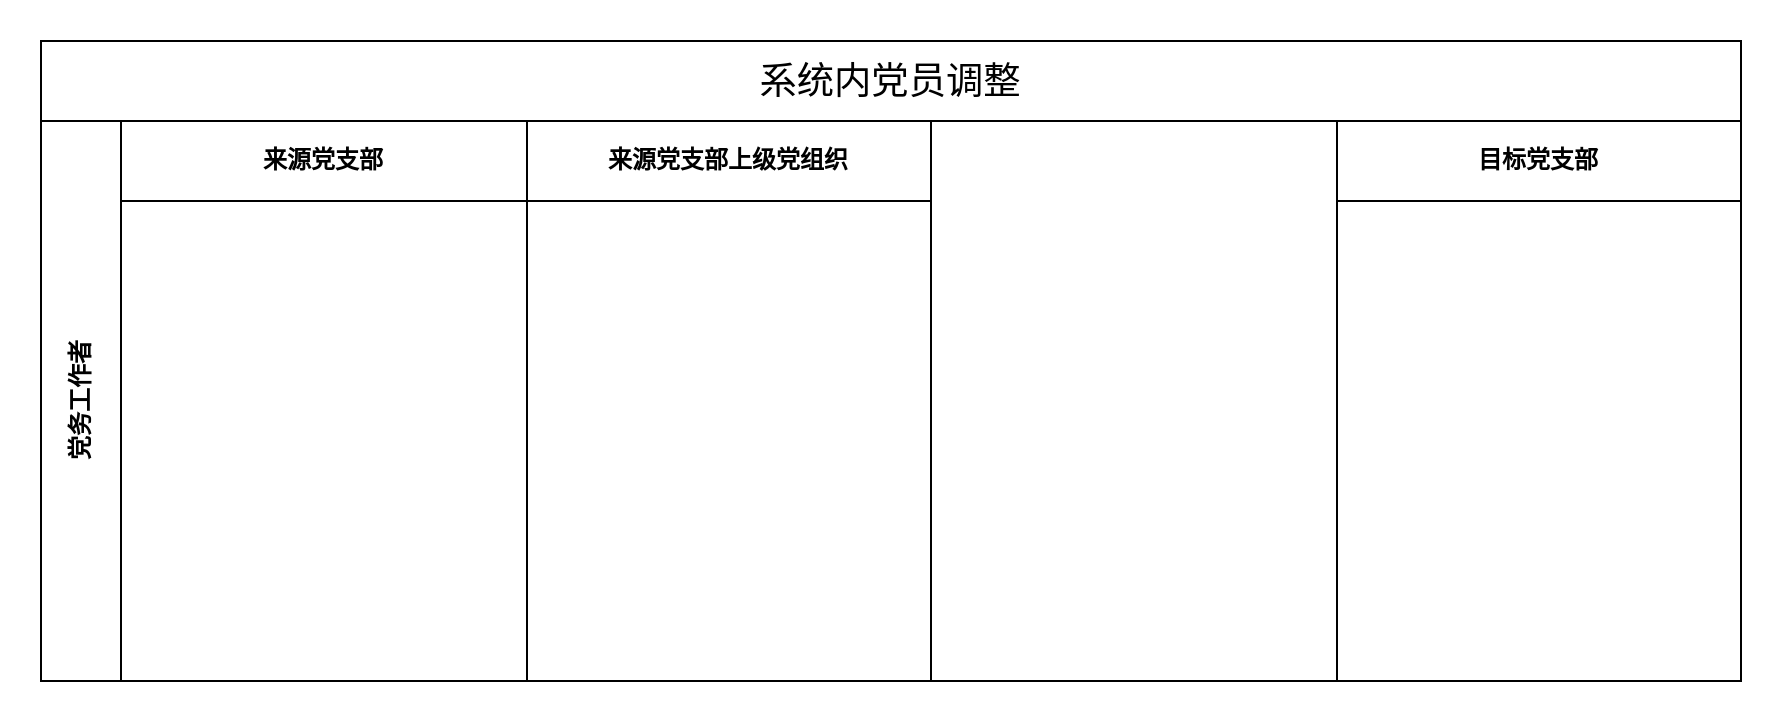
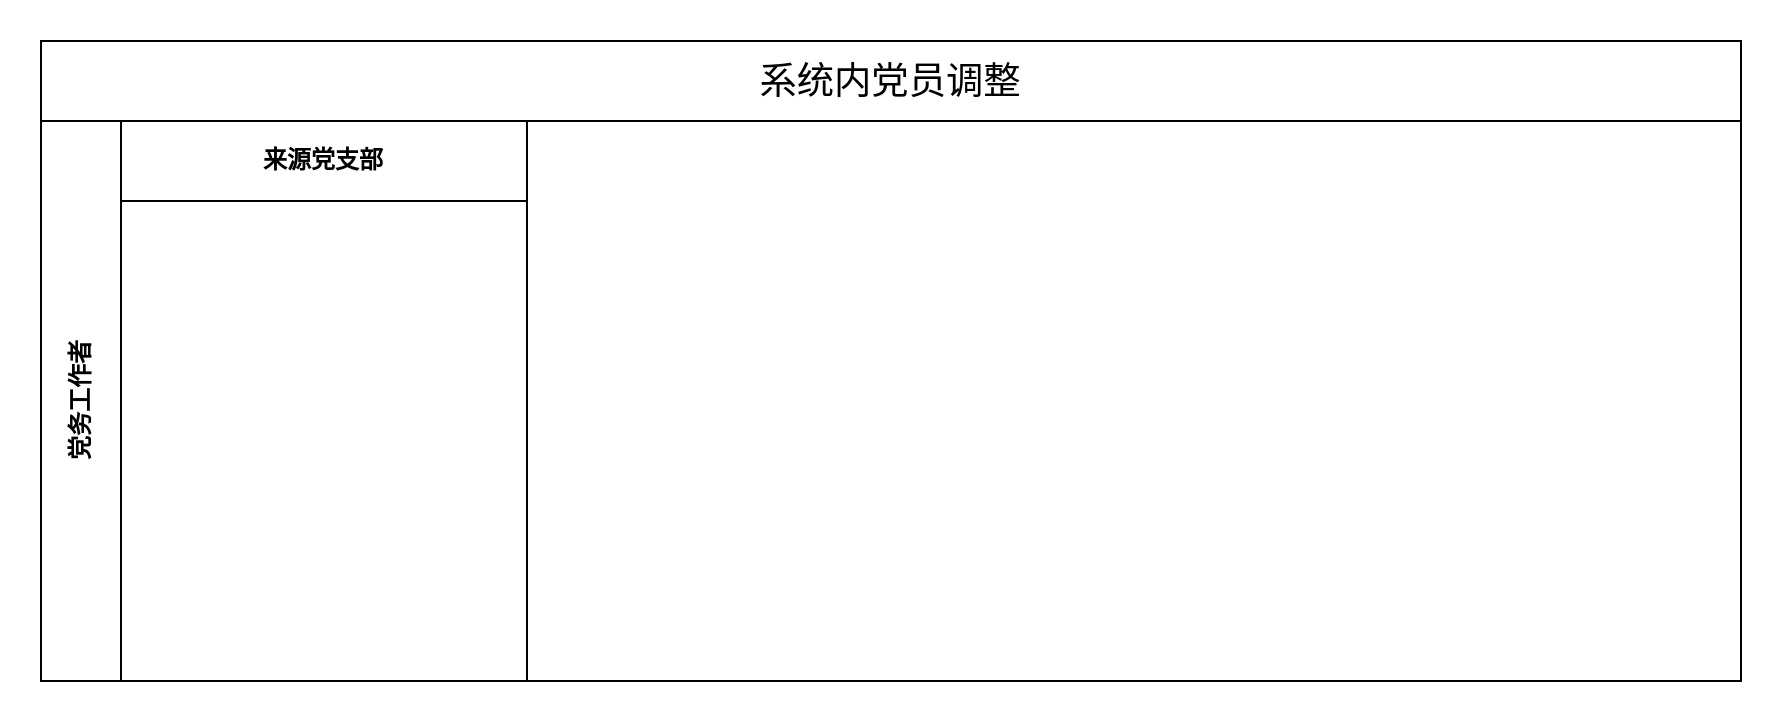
(729, 401) -> none
(1539, 401) -> none
